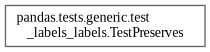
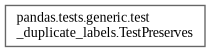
(105, 26) -> (105, 26)
